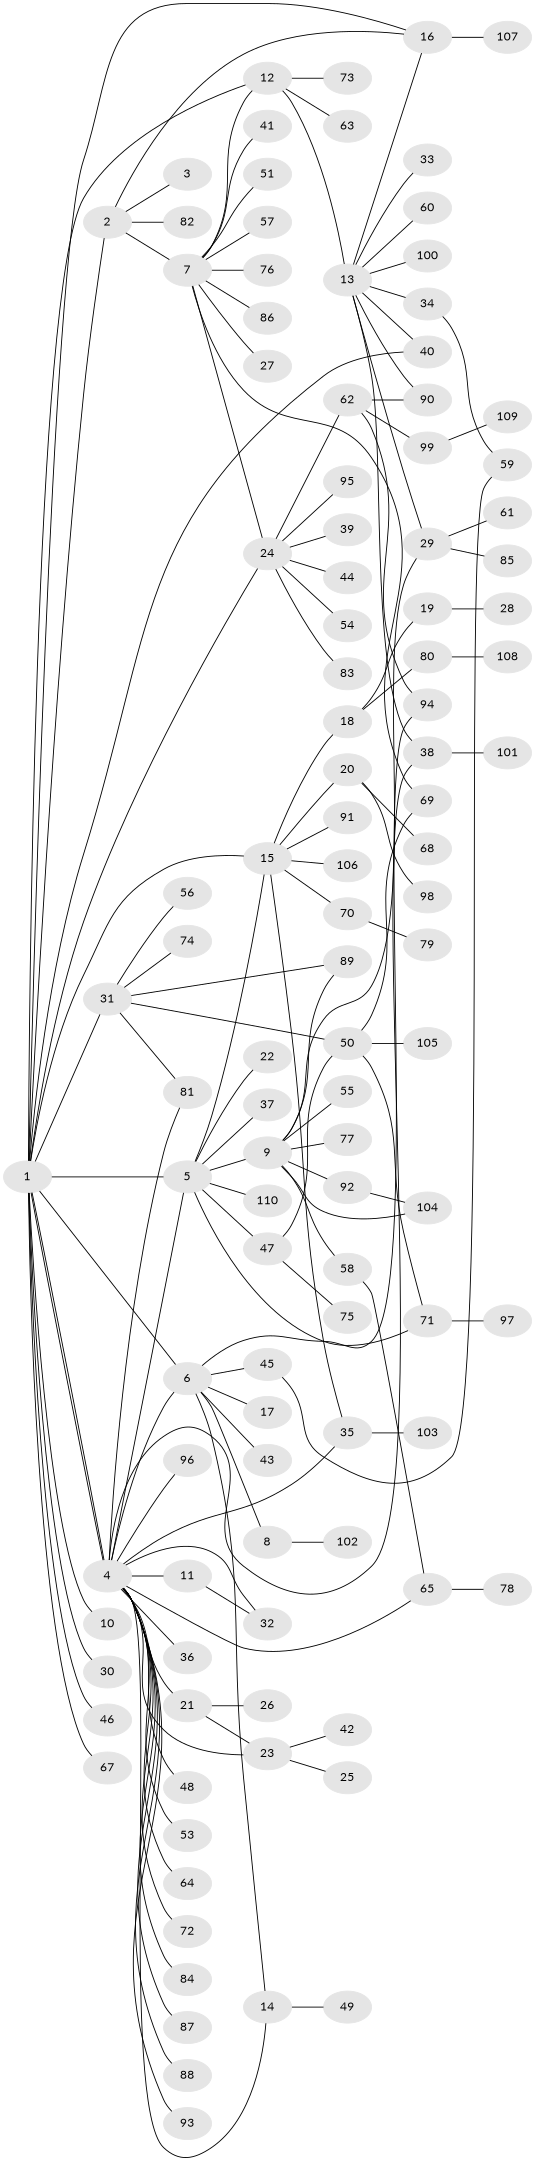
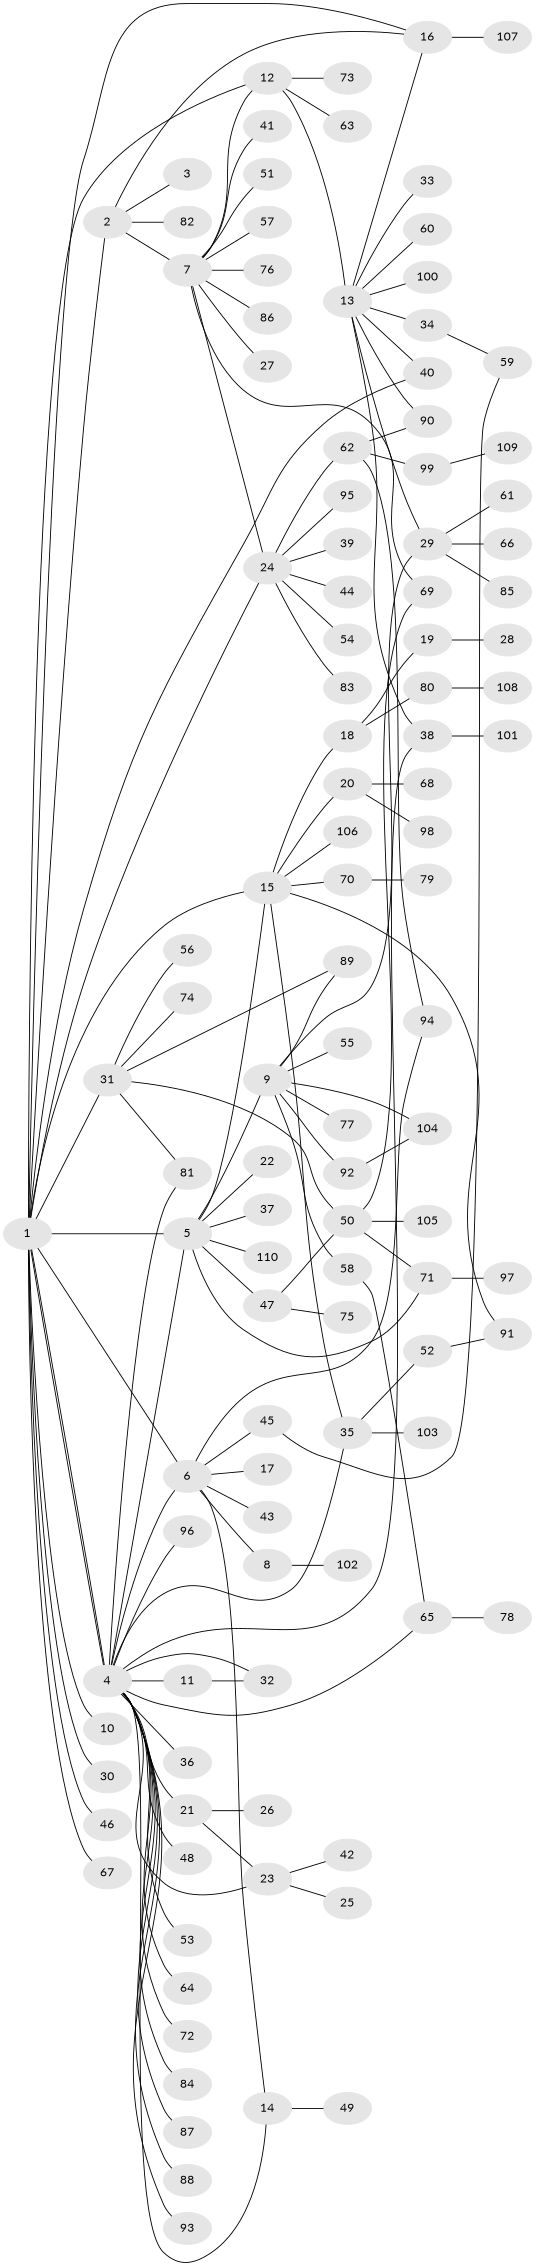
none -> (508, 544)
none -> (428, 1351)
